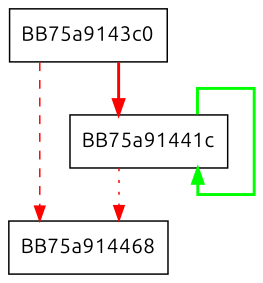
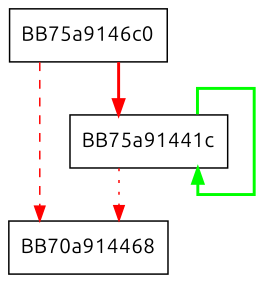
(88, 35) -> (88, 35)
(88, 248) -> (88, 248)
